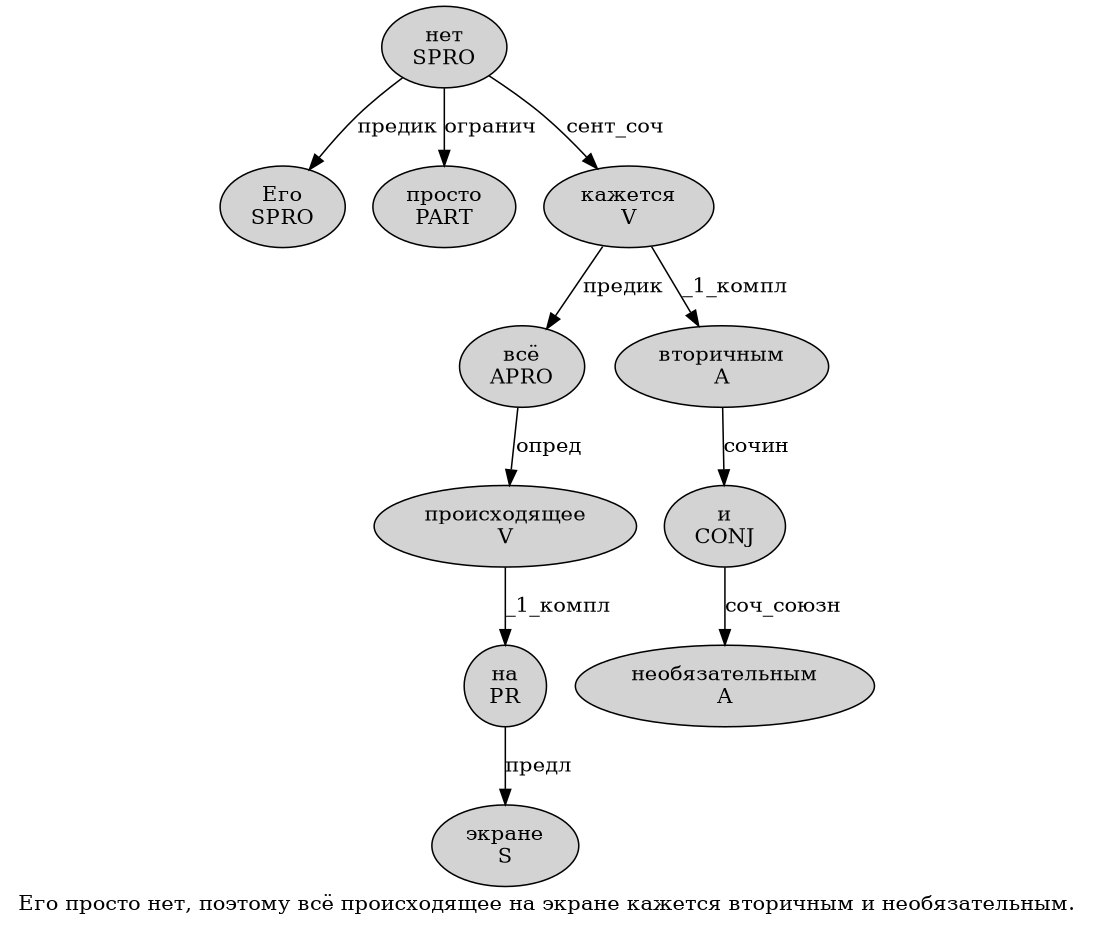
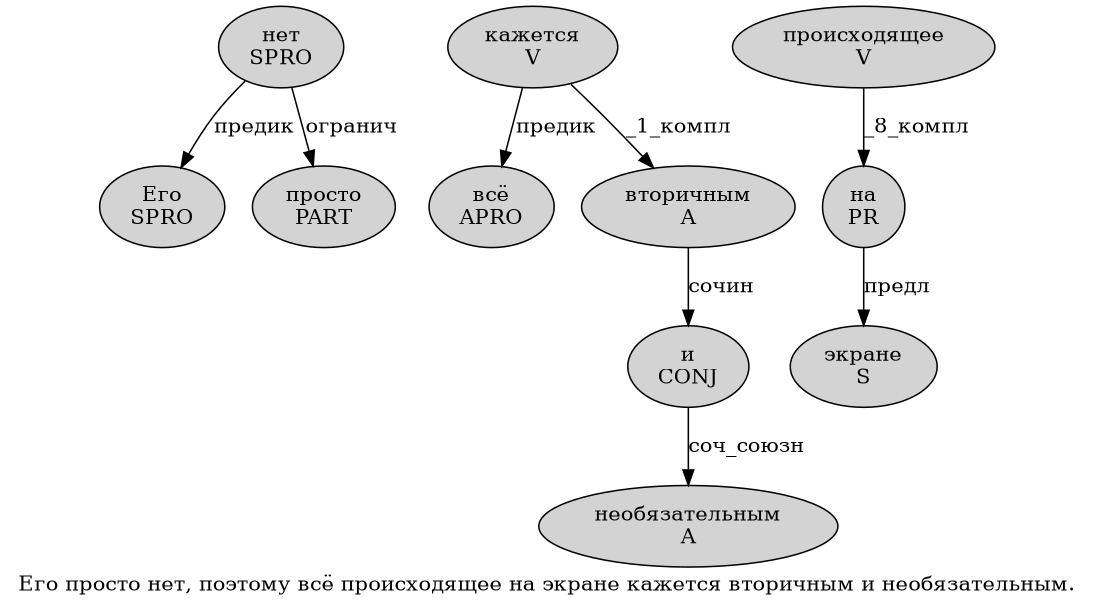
(541, 113) -> none
(515, 439) -> none
(559, 606) -> (917, 127)
